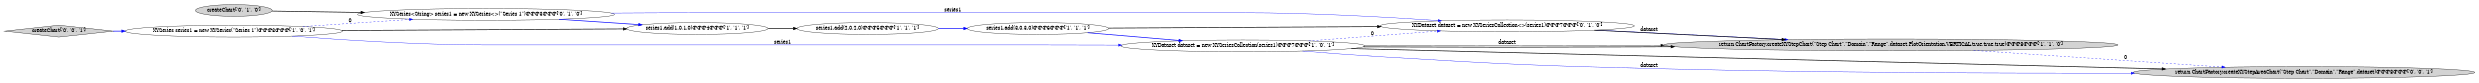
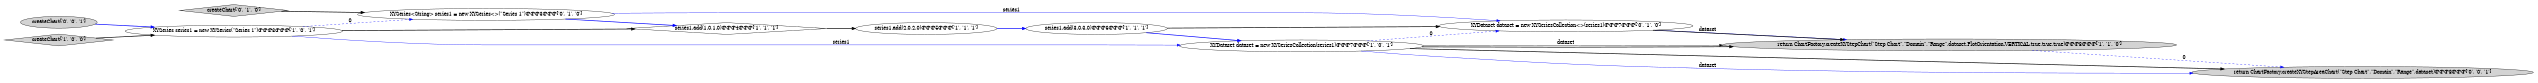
(234, 10) -> (234, 10)
(697, 29) -> (727, 29)
(59, 31) -> (59, 22)
none -> (59, 40)
